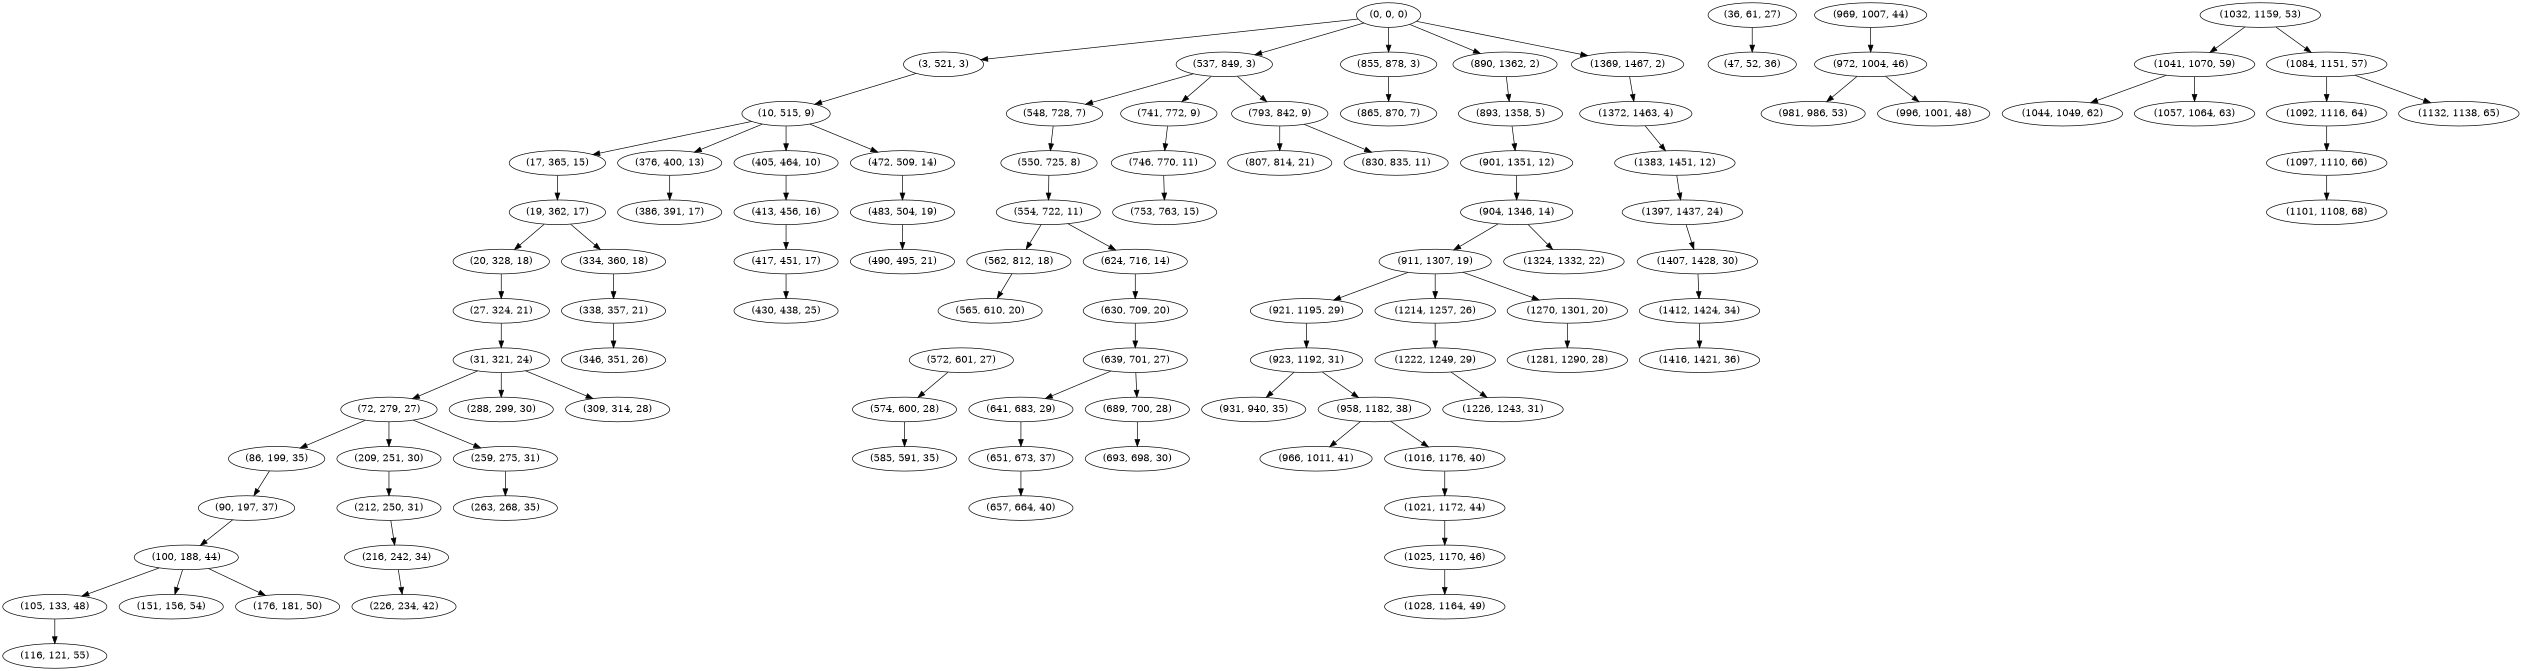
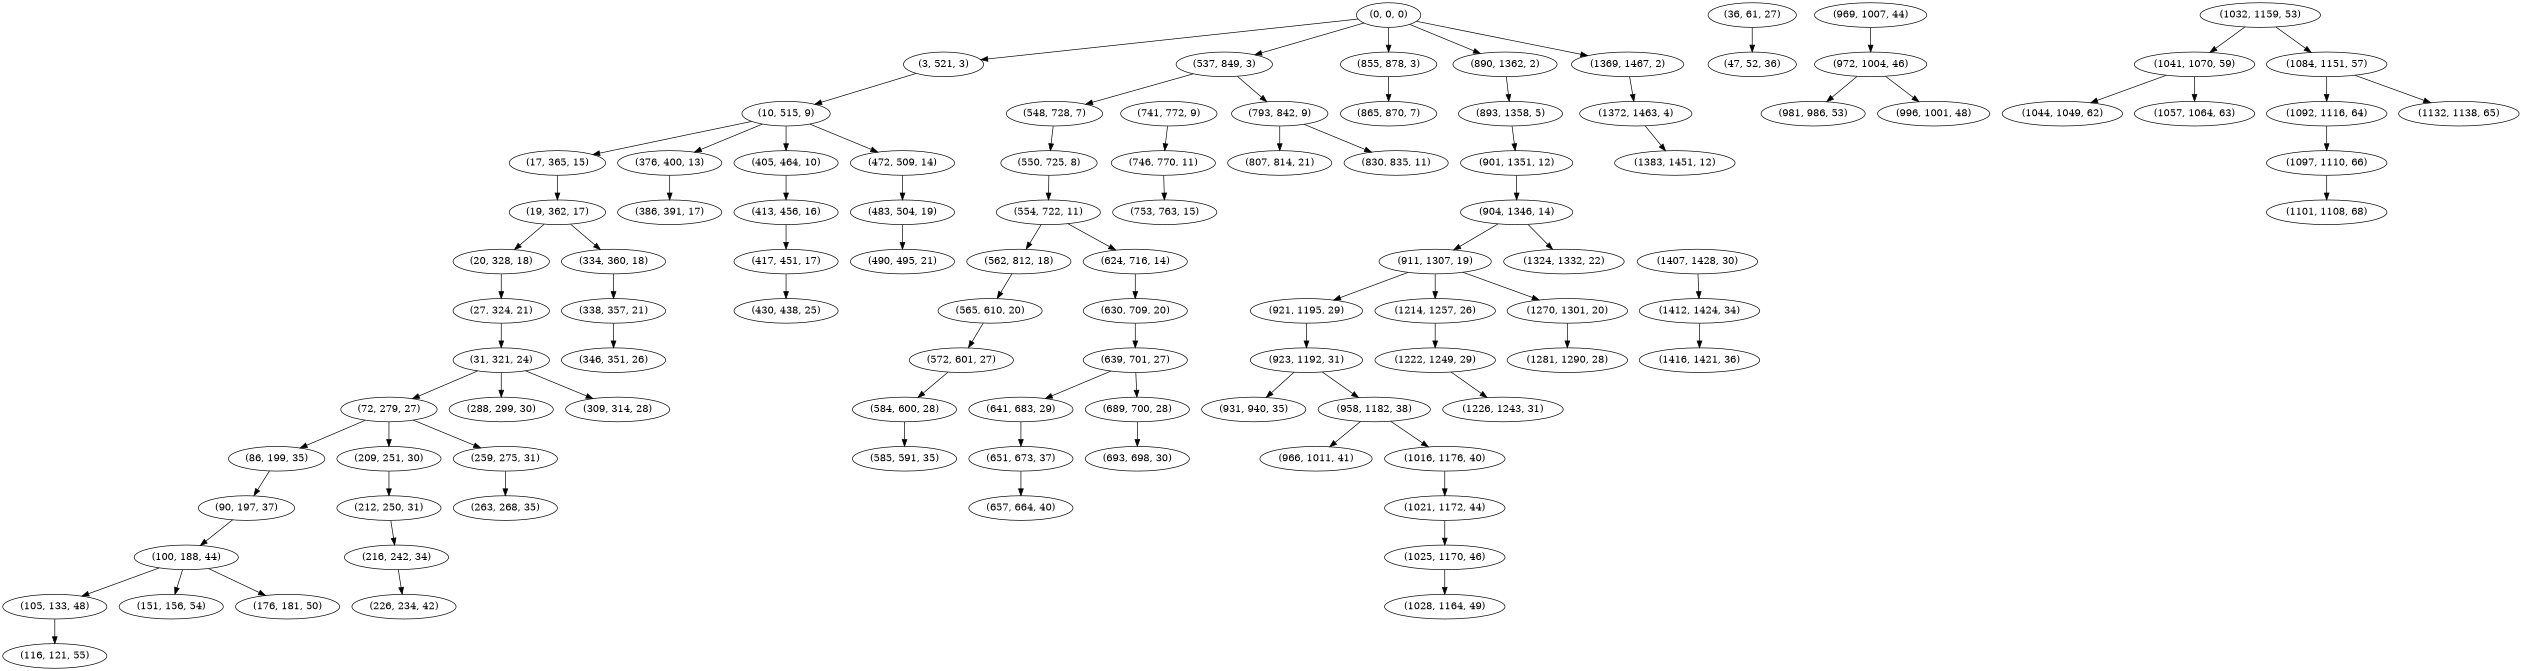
(1199, 87) -> none
(1682, 212) -> none
none -> (978, 332)
(905, 409) -> (905, 409)
